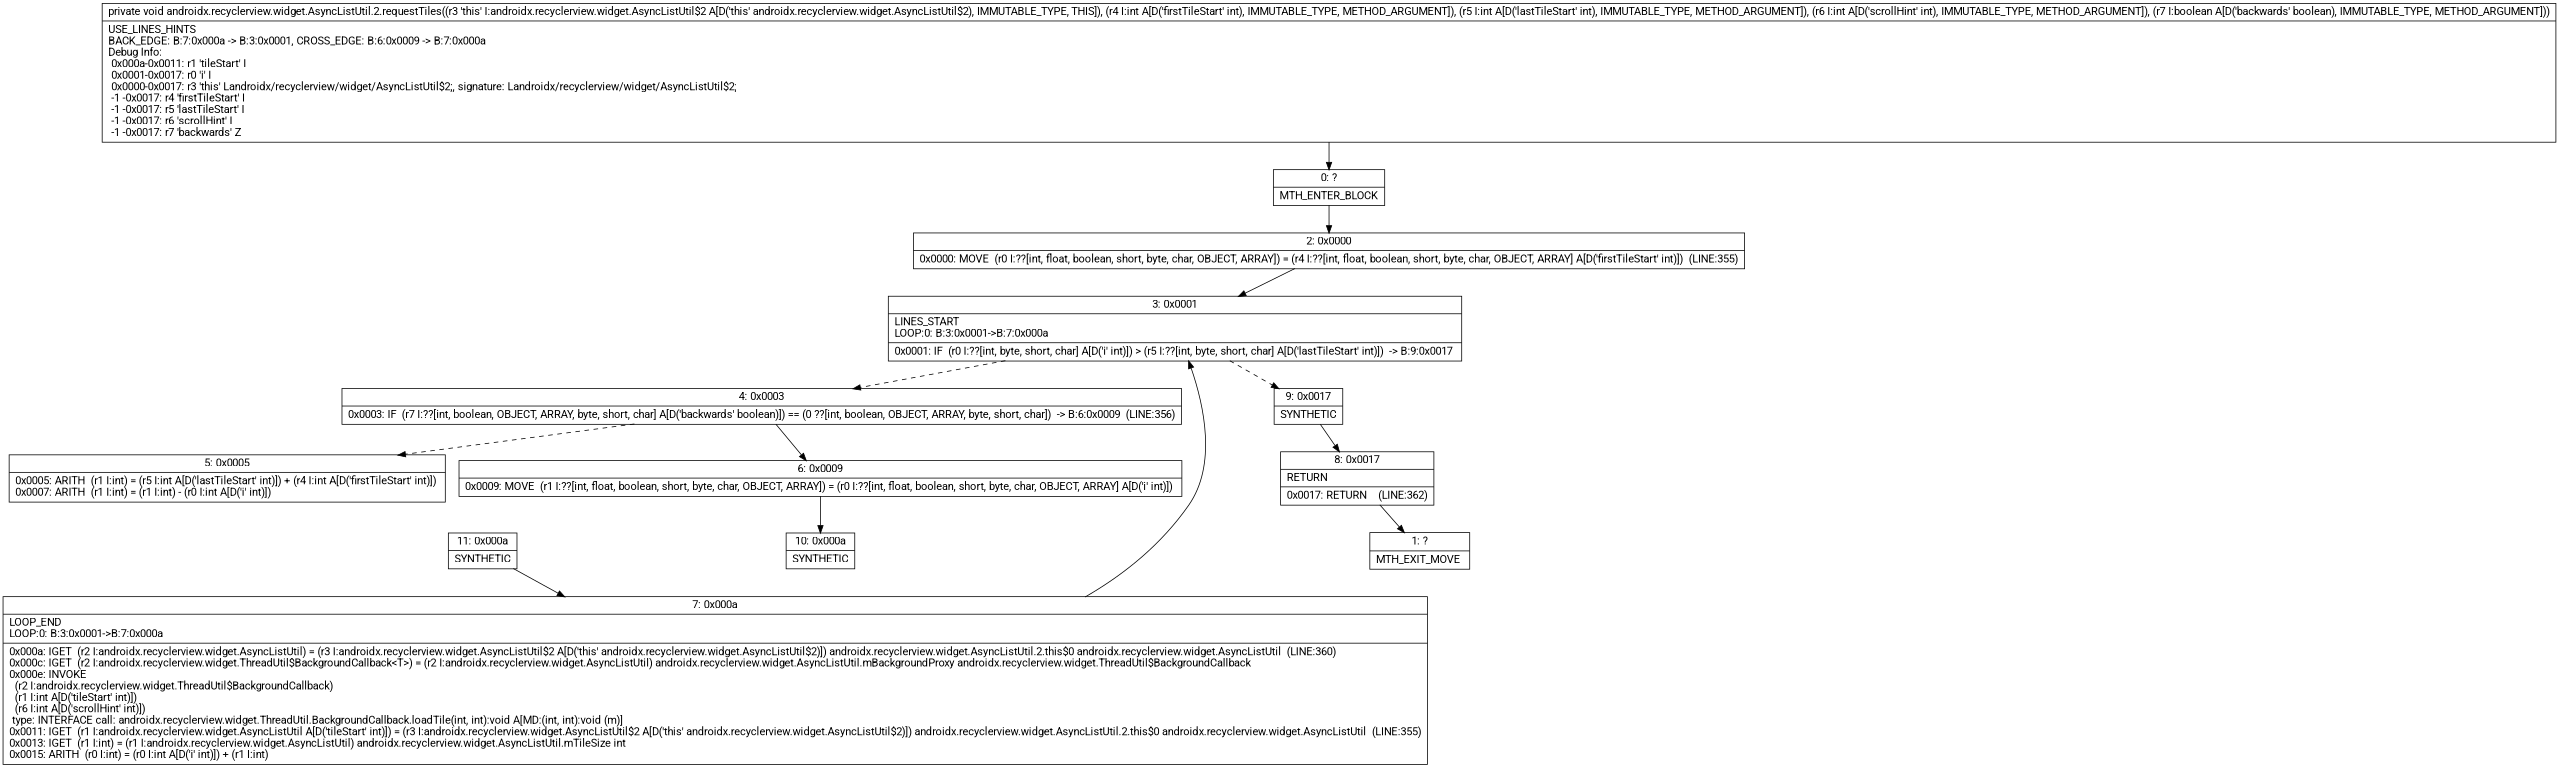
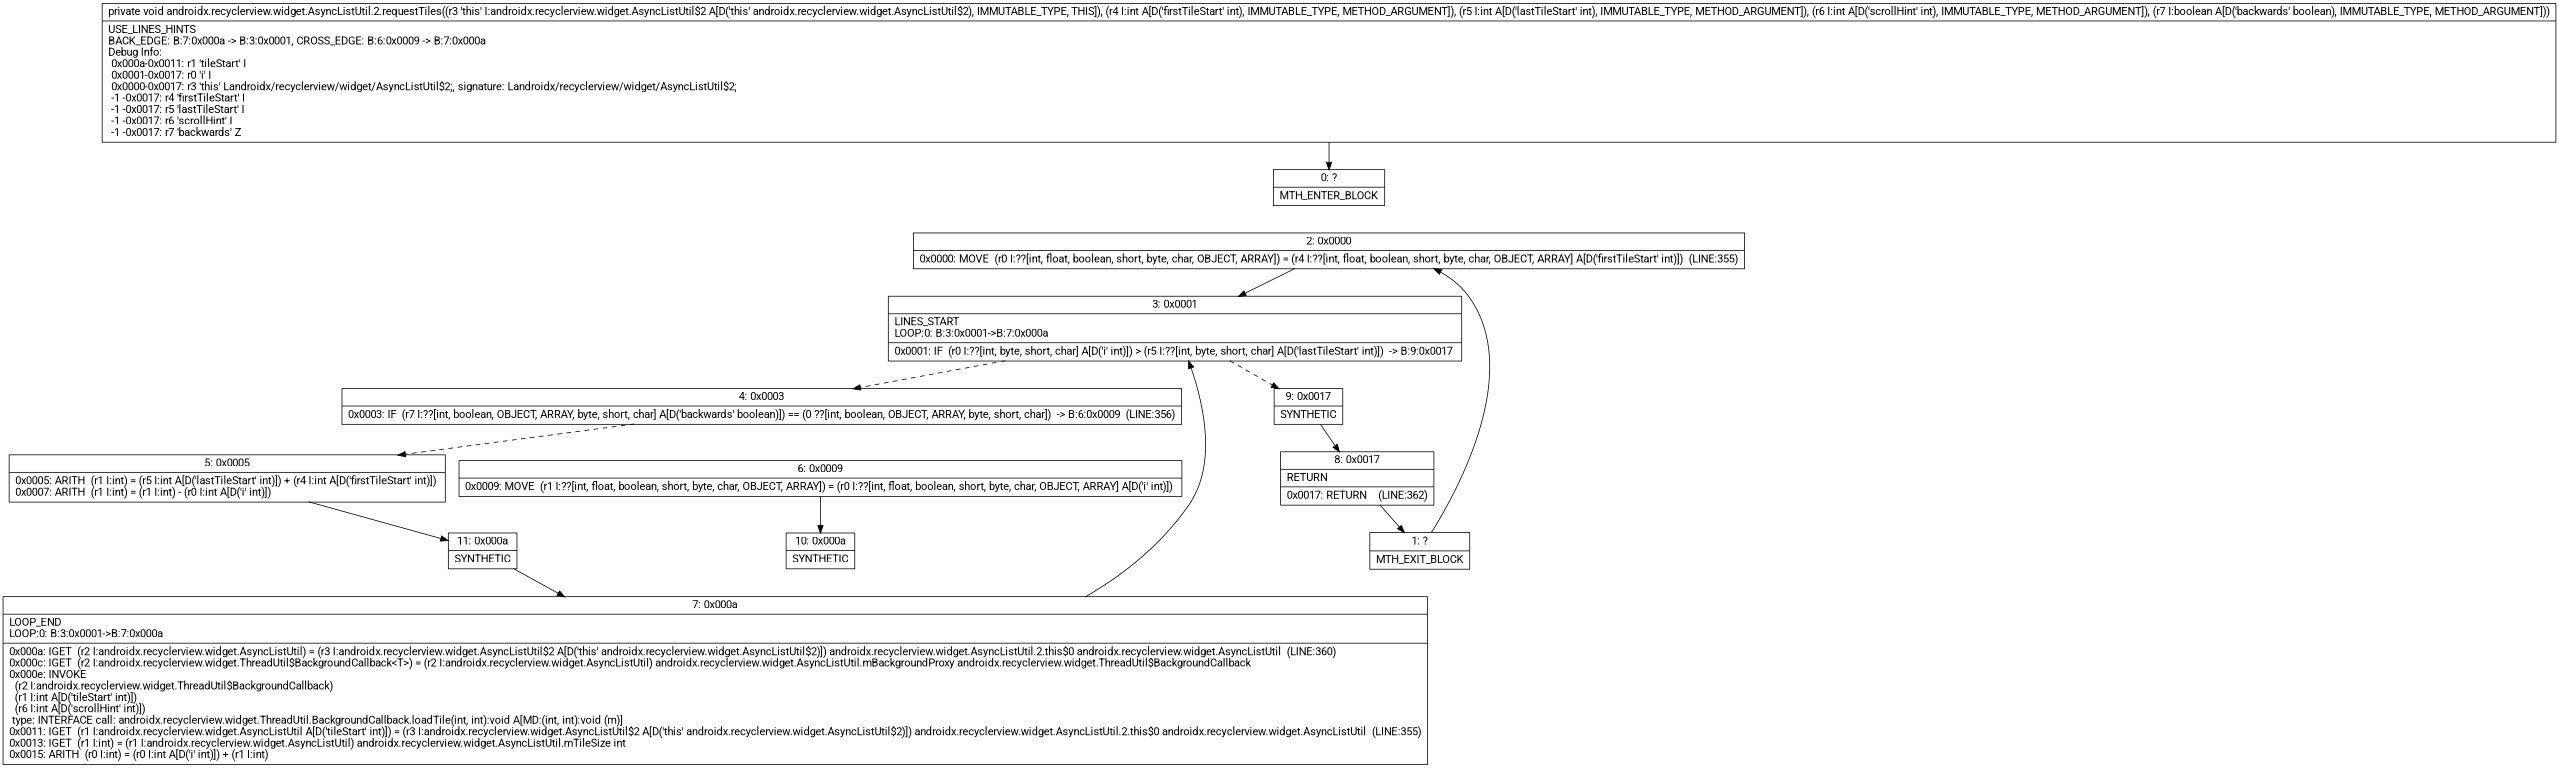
(1329, 215) -> (1486, 400)
(789, 440) -> none
none -> (375, 520)
(1418, 560) -> (1420, 560)
